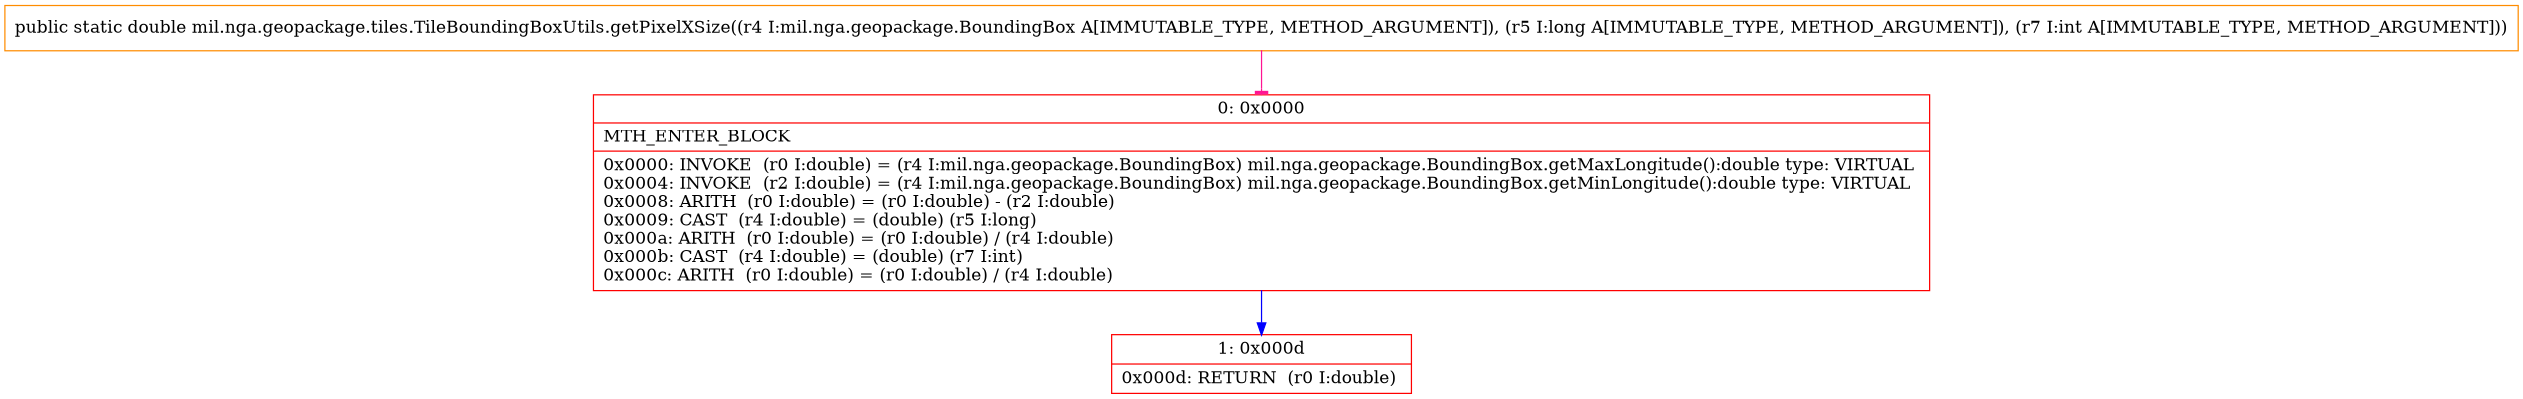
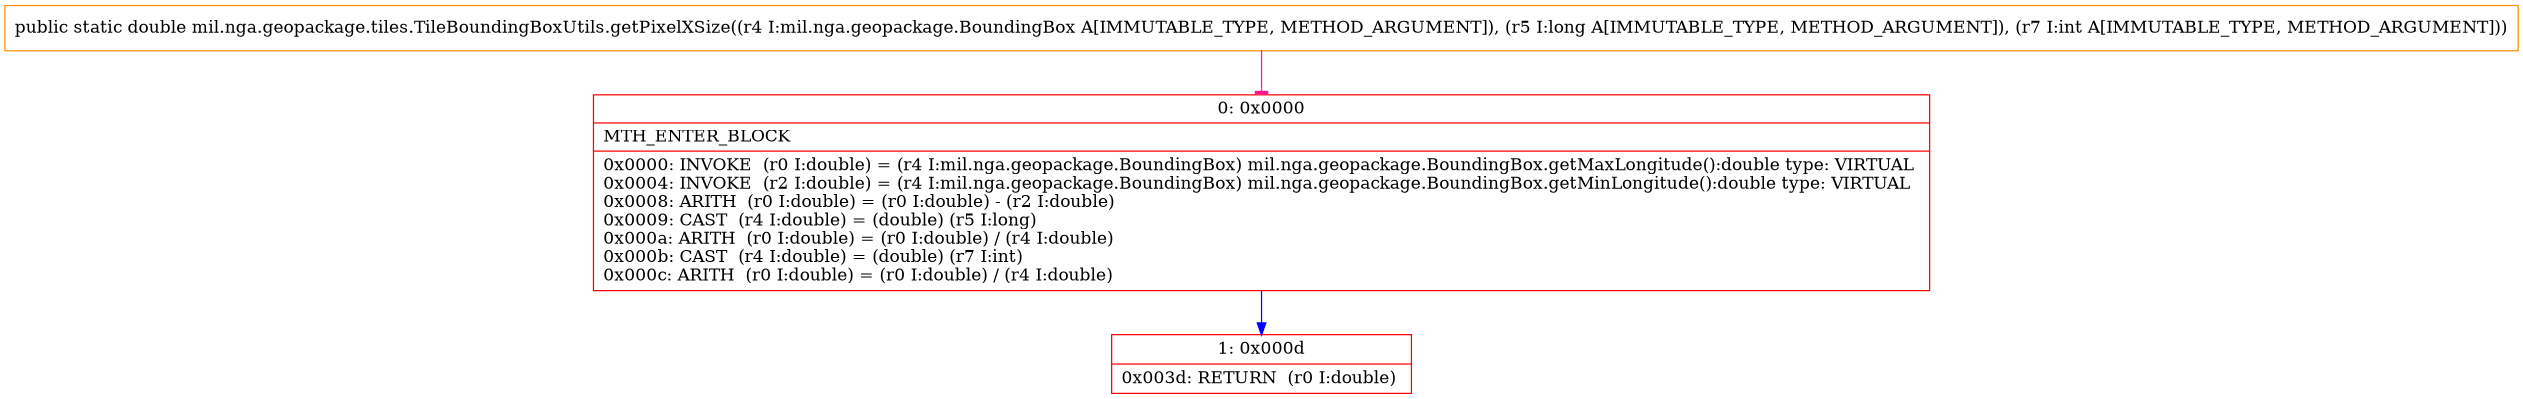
(1262, 378) -> (1262, 378)
